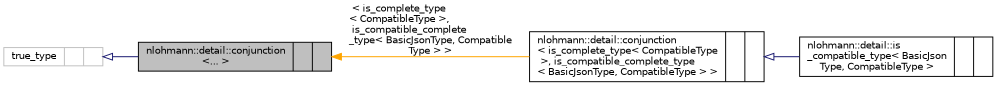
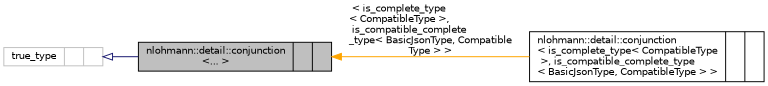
(896, 57) -> none
